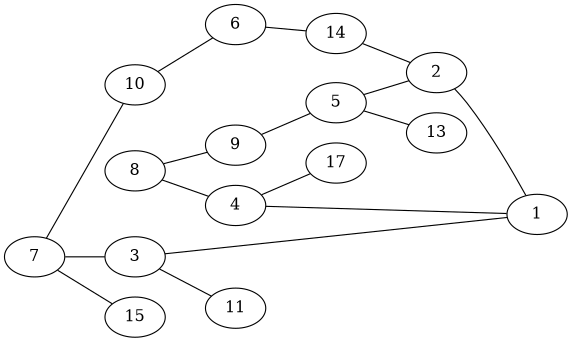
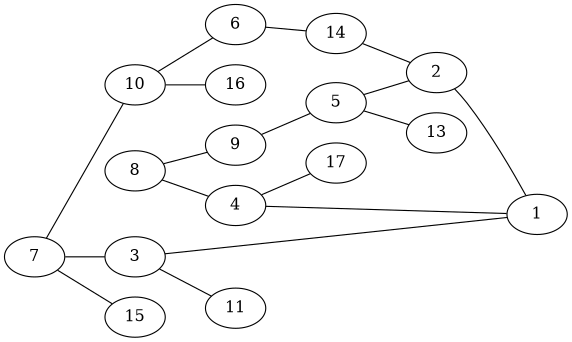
none -> (236, 85)
